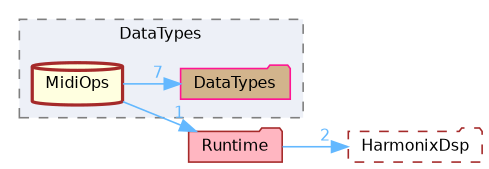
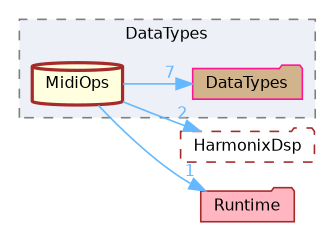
(307, 147) -> (138, 108)
